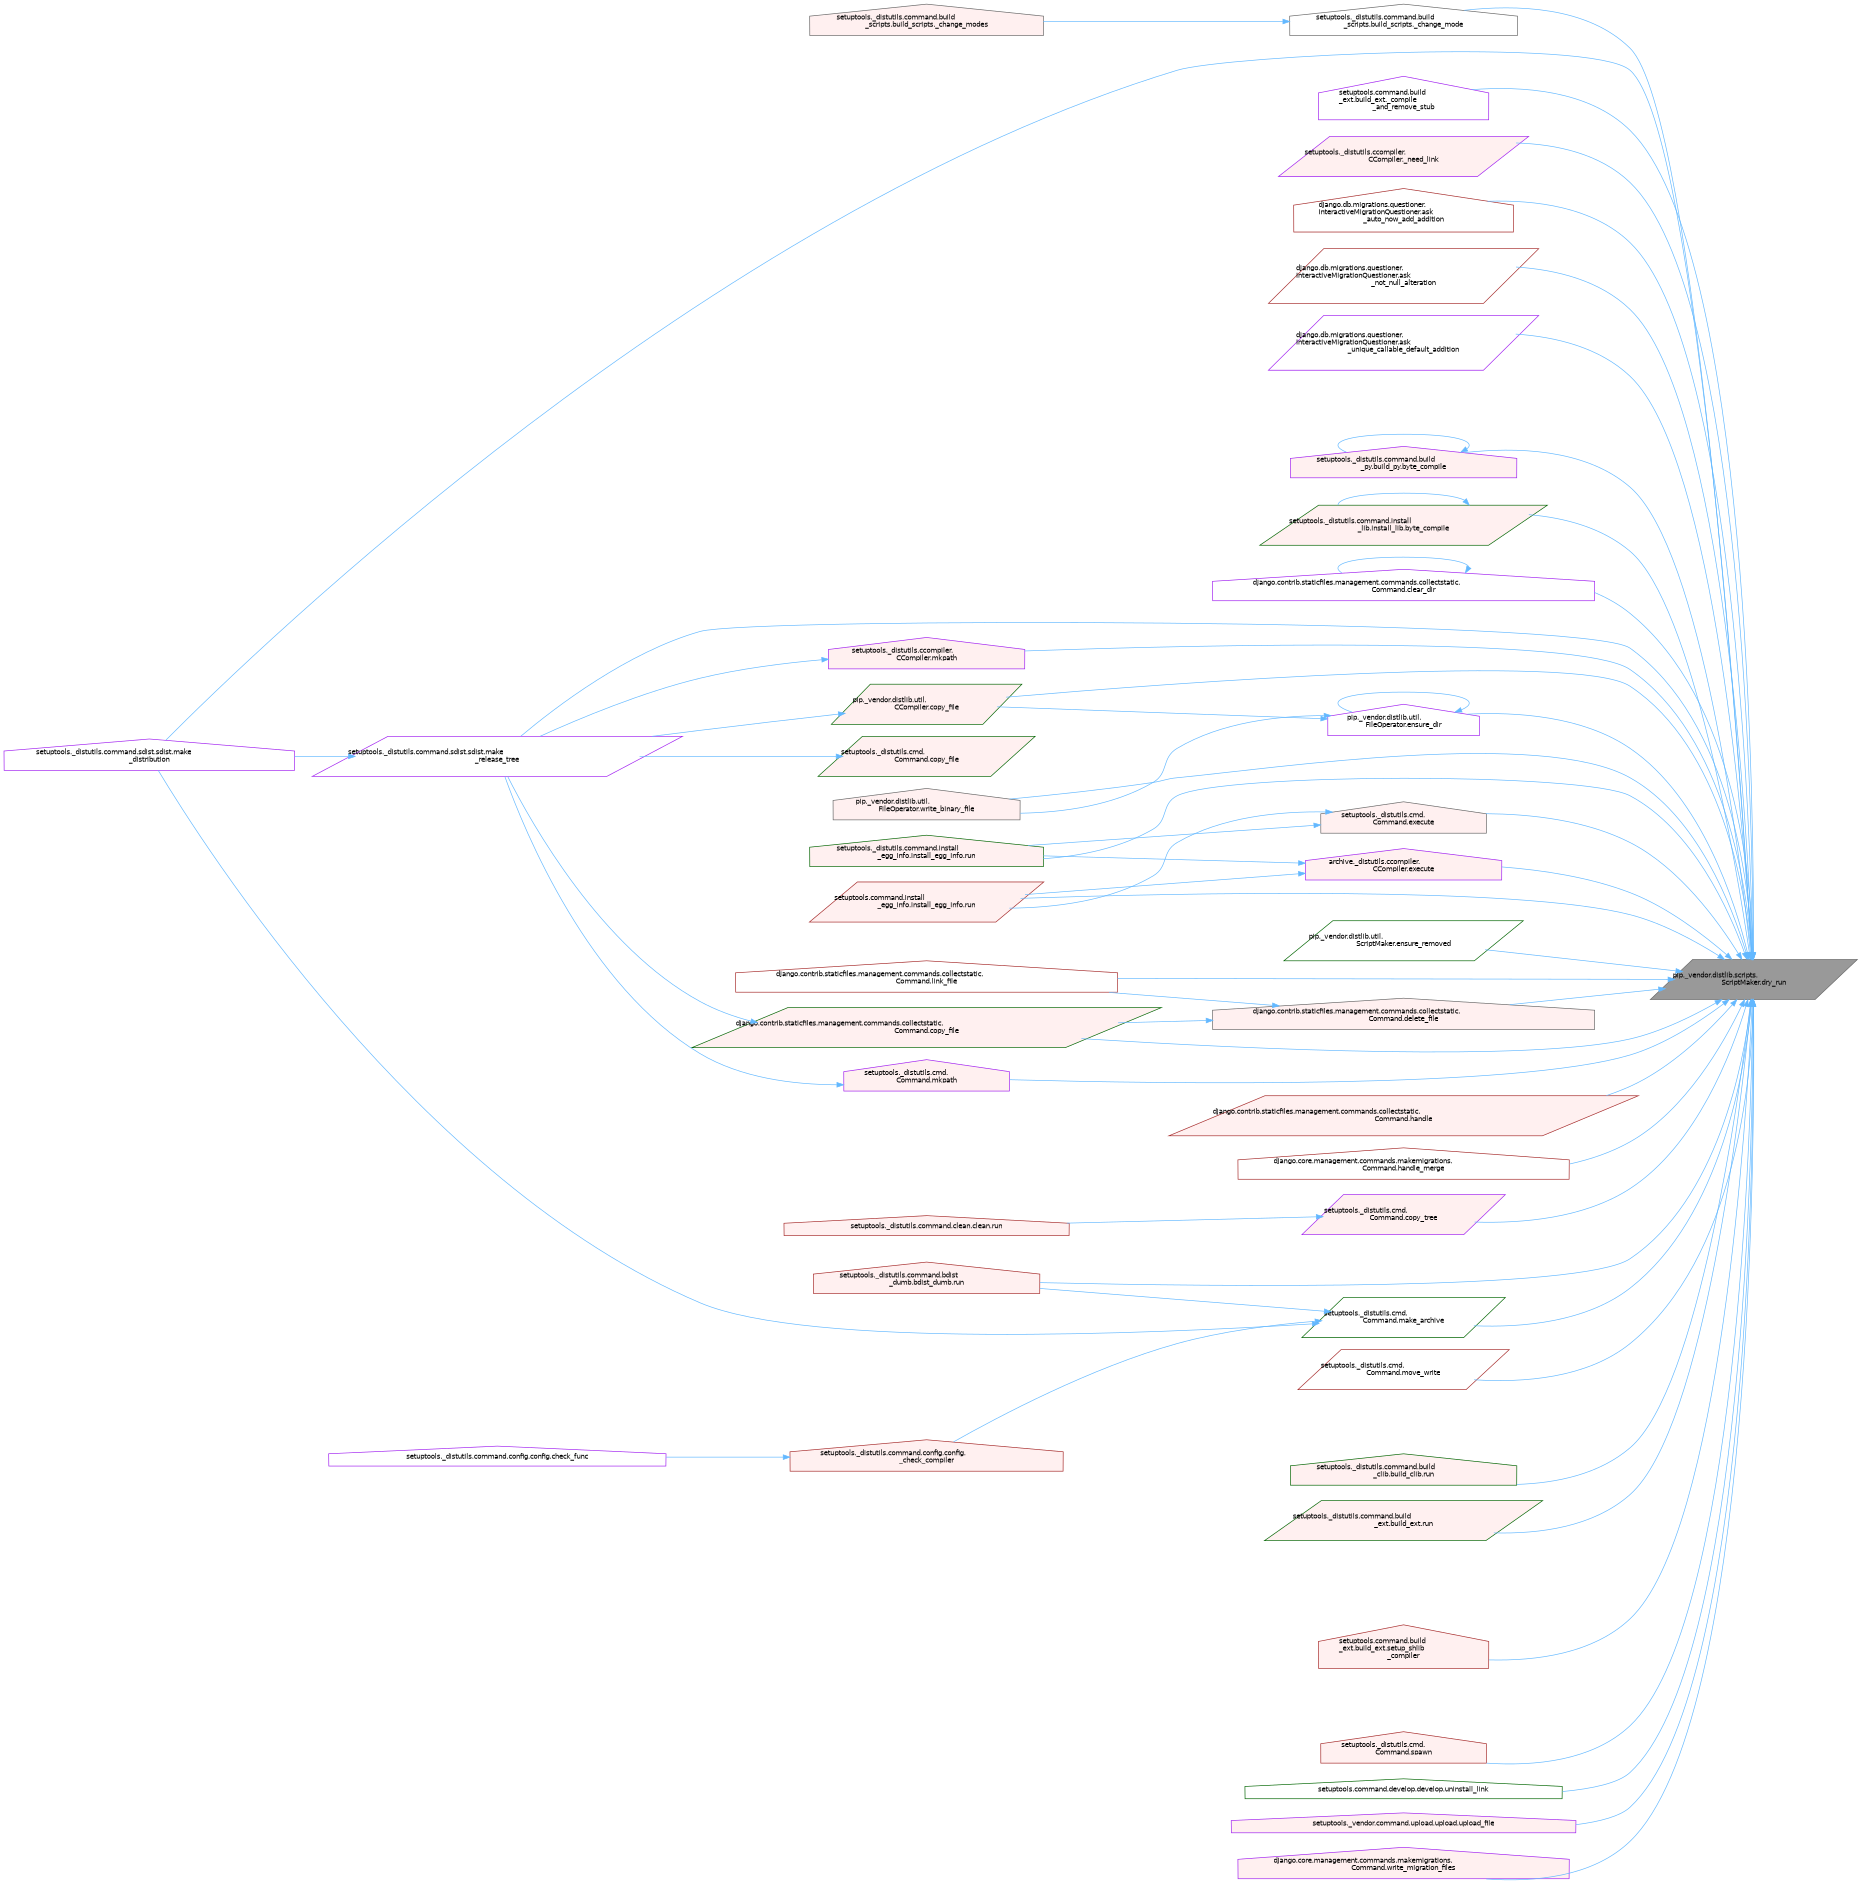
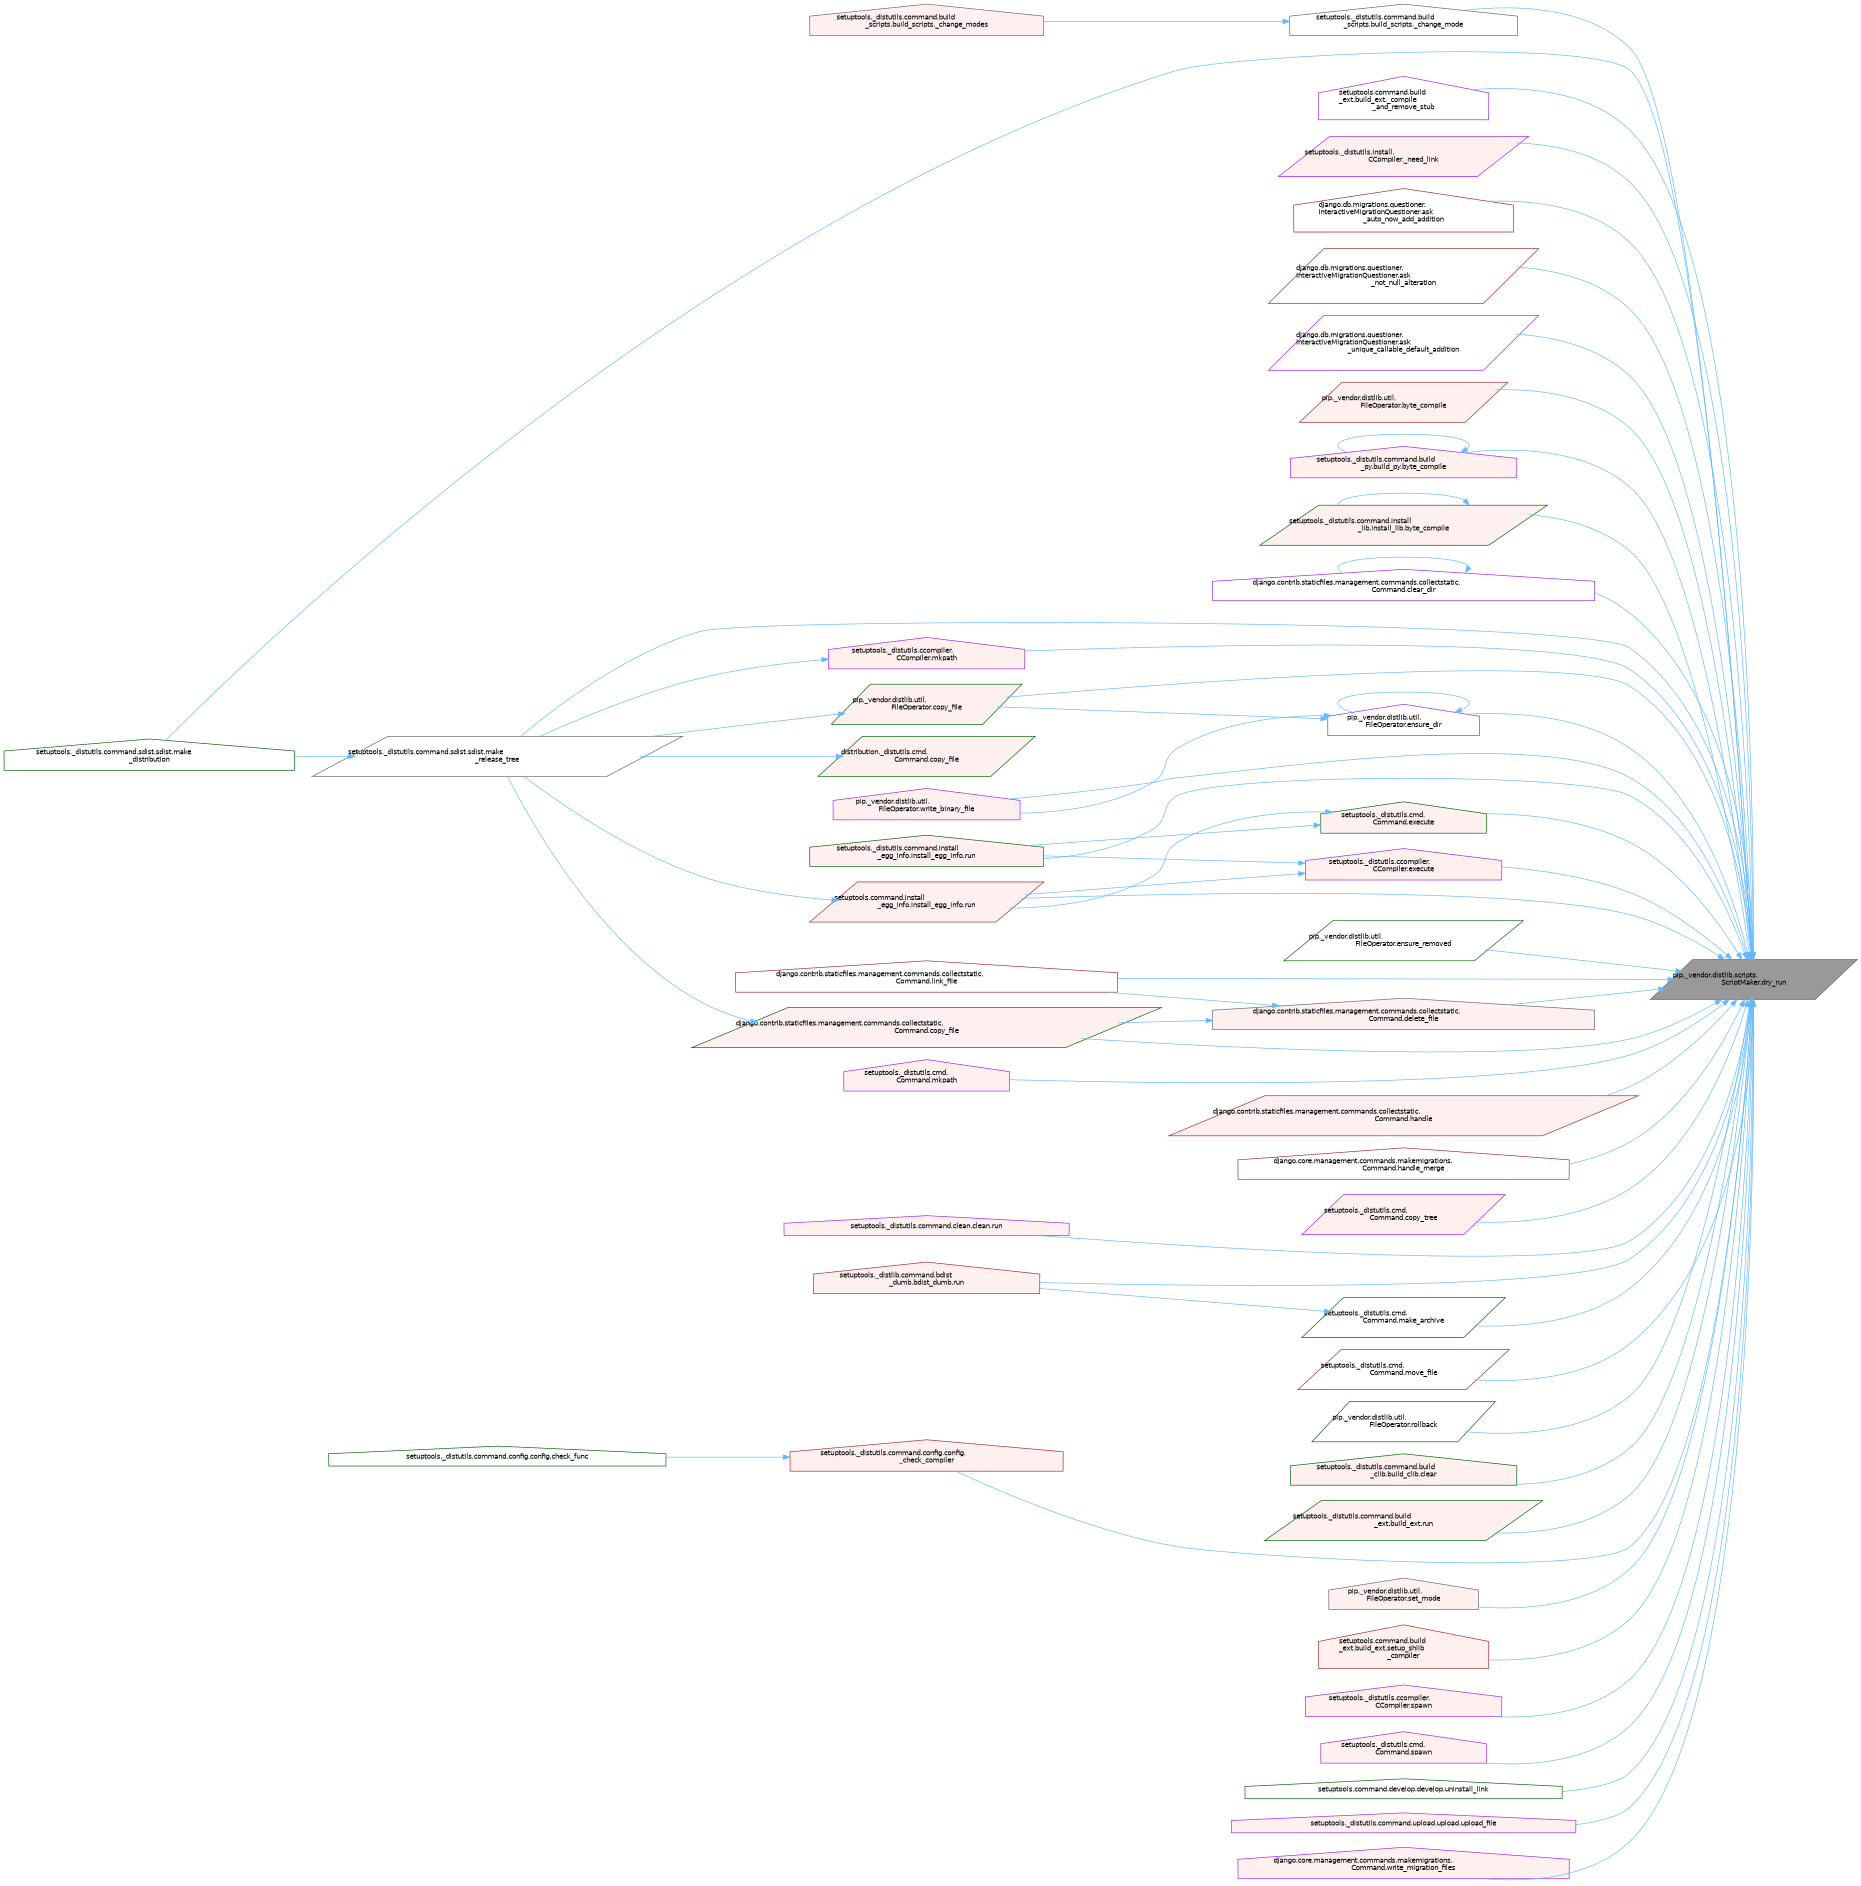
(1404, 156) -> (1404, 156)
none -> (1404, 402)
(927, 704) -> (927, 704)
(149, 756) -> (149, 756)
(497, 756) -> (497, 756)
(927, 756) -> (927, 756)
(927, 806) -> (927, 806)
(1404, 819) -> (1404, 819)
(1404, 866) -> (1404, 866)
(1404, 941) -> (1404, 941)
(623, 988) -> (668, 863)
(1192, 1220) -> (1470, 1256)
(927, 1227) -> (927, 1227)
(632, 1267) -> none
(927, 1279) -> (927, 1279)
(1127, 1360) -> (1568, 1559)
(1404, 1370) -> (1404, 1370)
none -> (1404, 1422)
(497, 1457) -> (497, 1457)
(1404, 1471) -> (1404, 1471)
none -> (1404, 1595)
none -> (1404, 1702)
(1404, 1749) -> (1404, 1749)
(1404, 1824) -> (1404, 1824)
